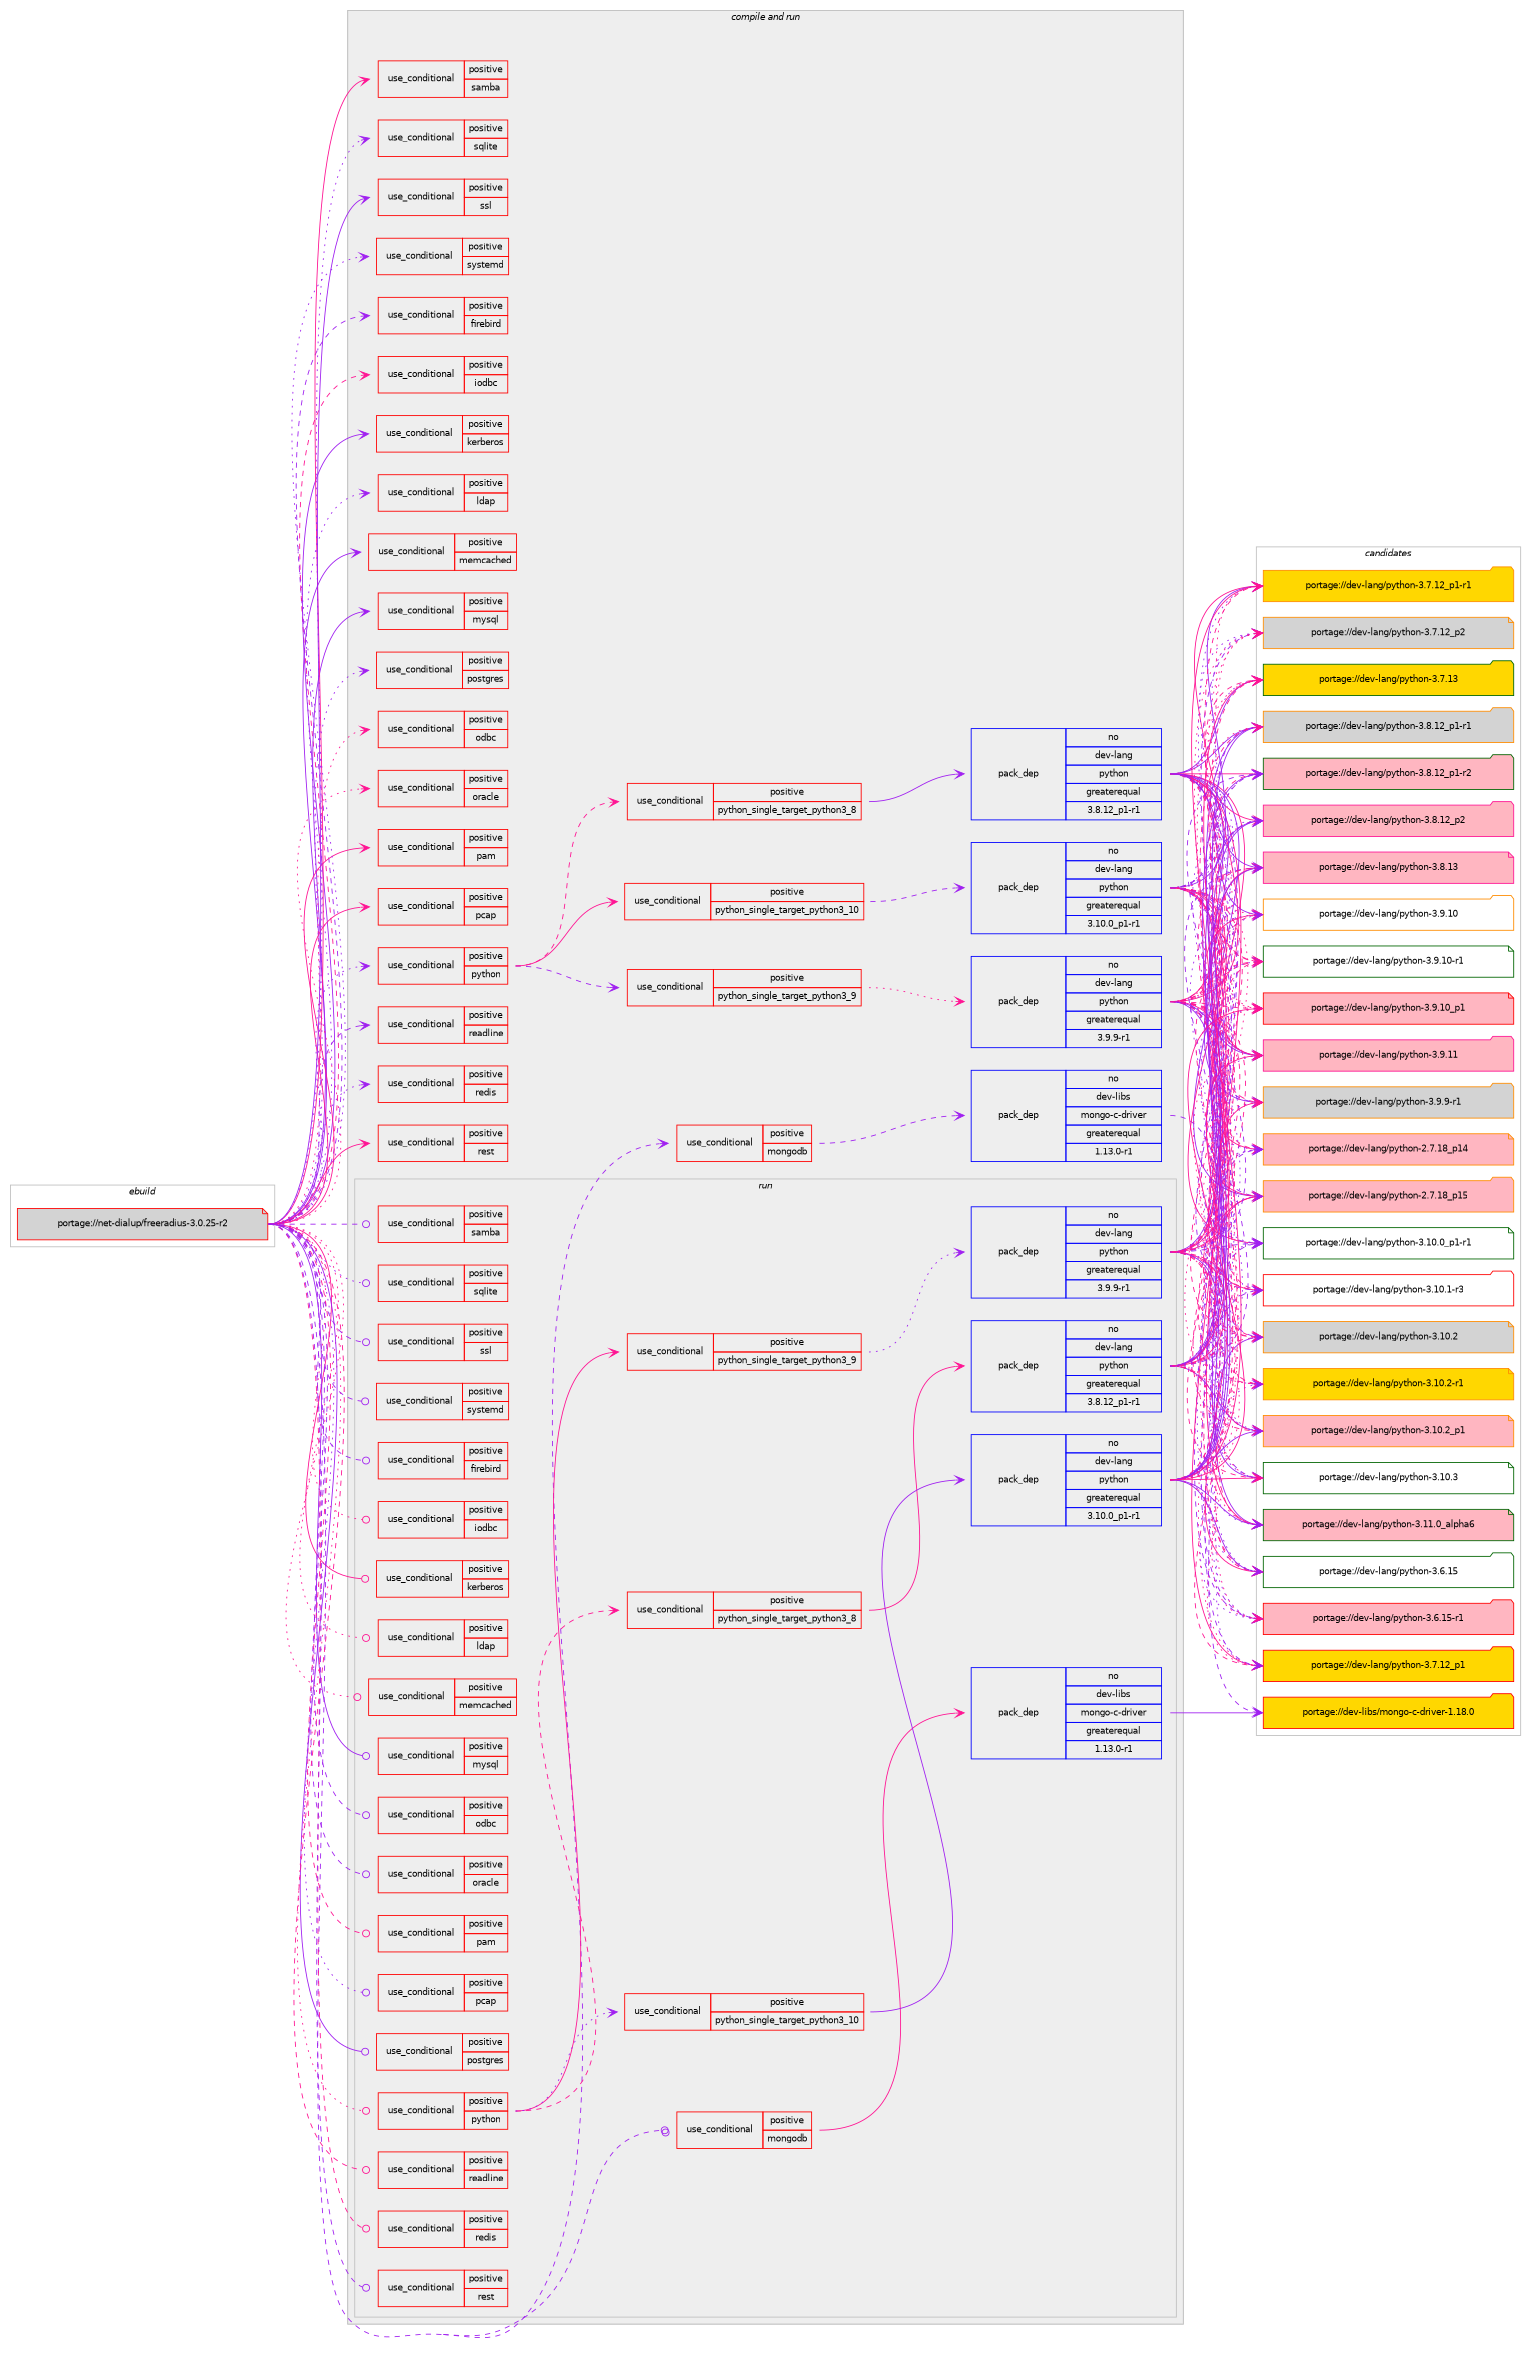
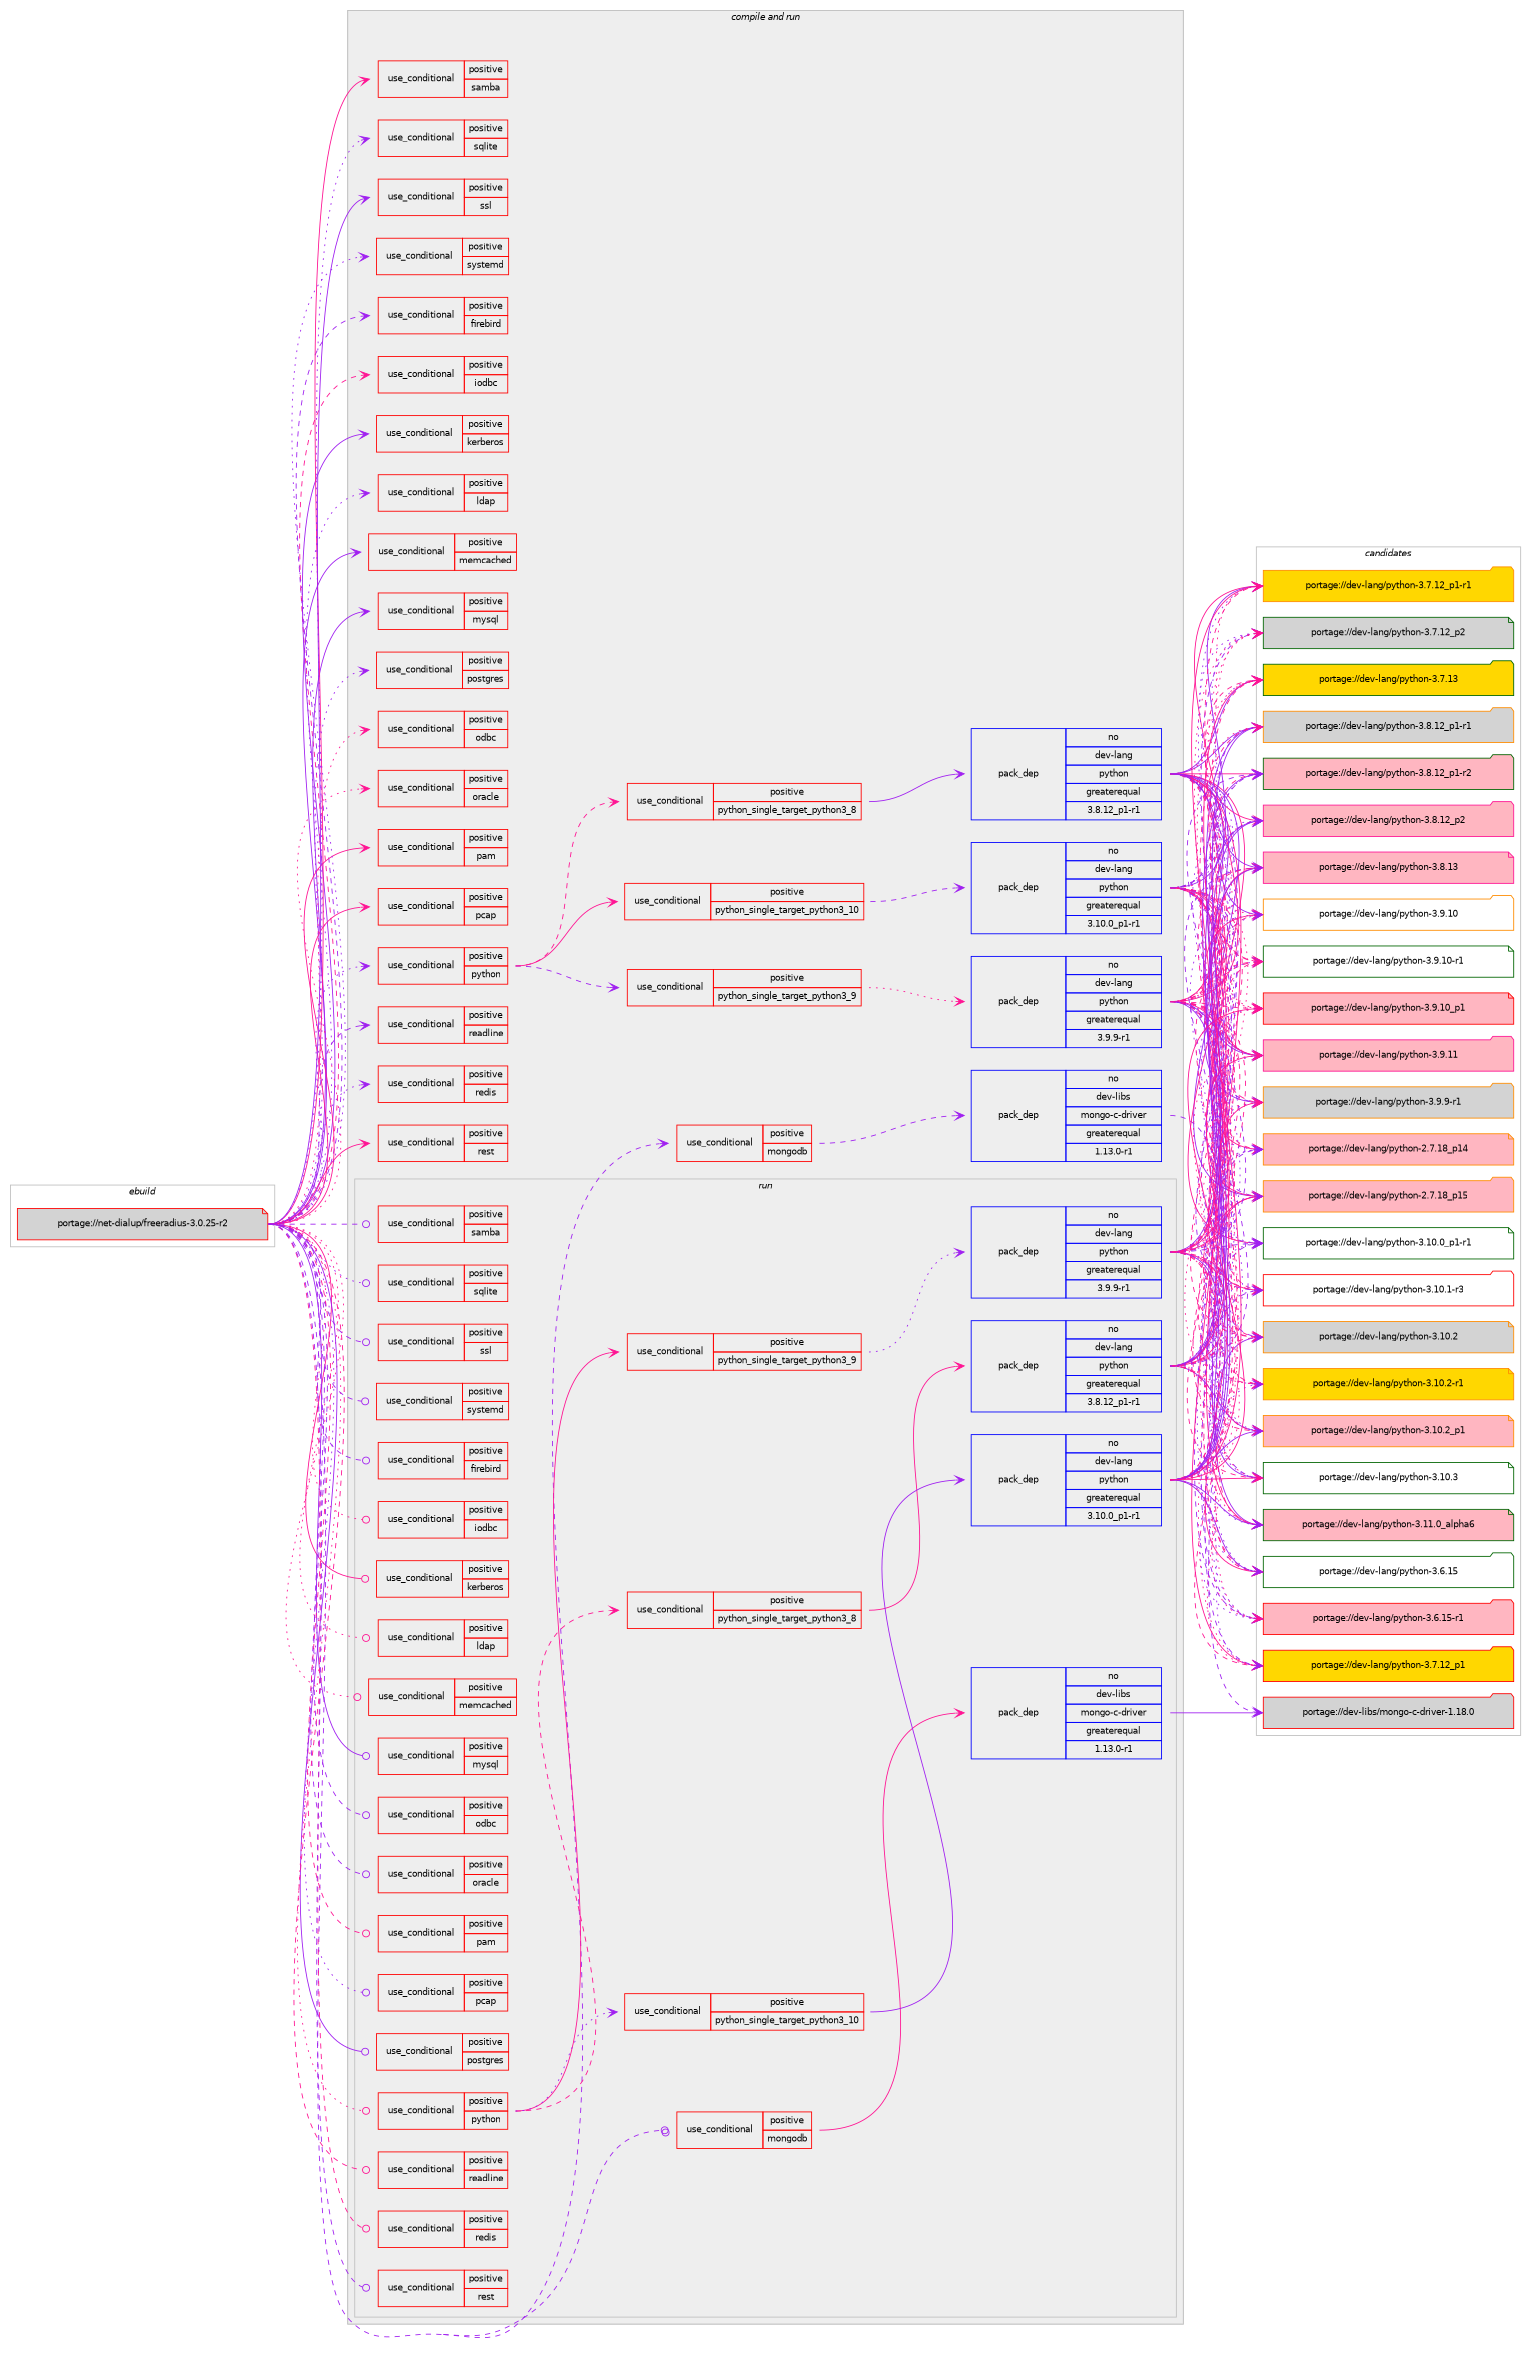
(1389, 633) -> (1389, 633)
(1389, 1713) -> (1389, 1713)
